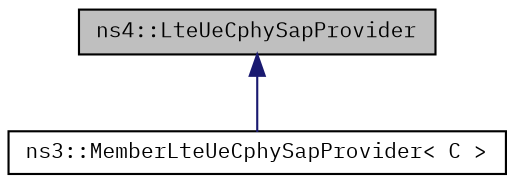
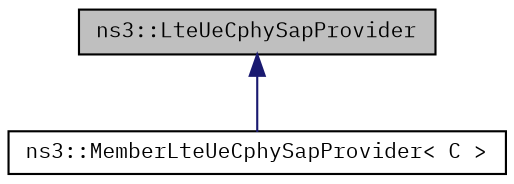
(257, 32) -> (257, 32)
